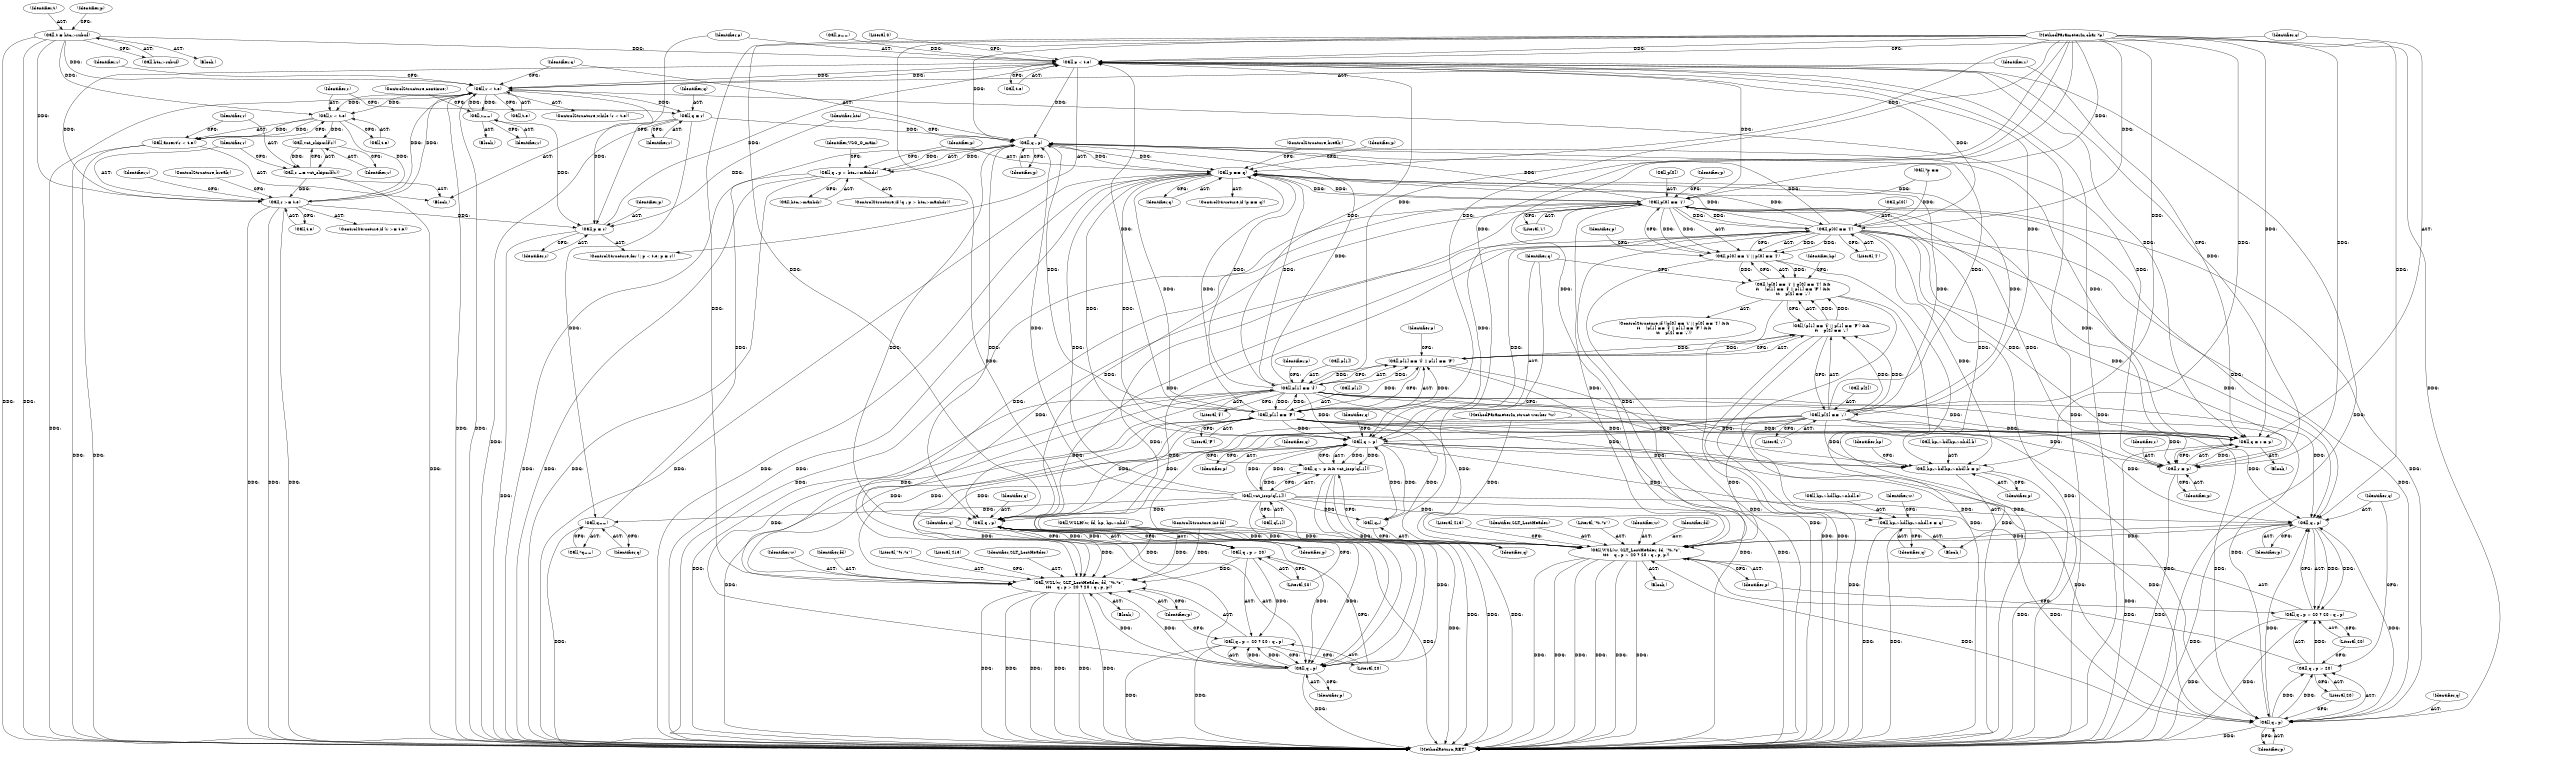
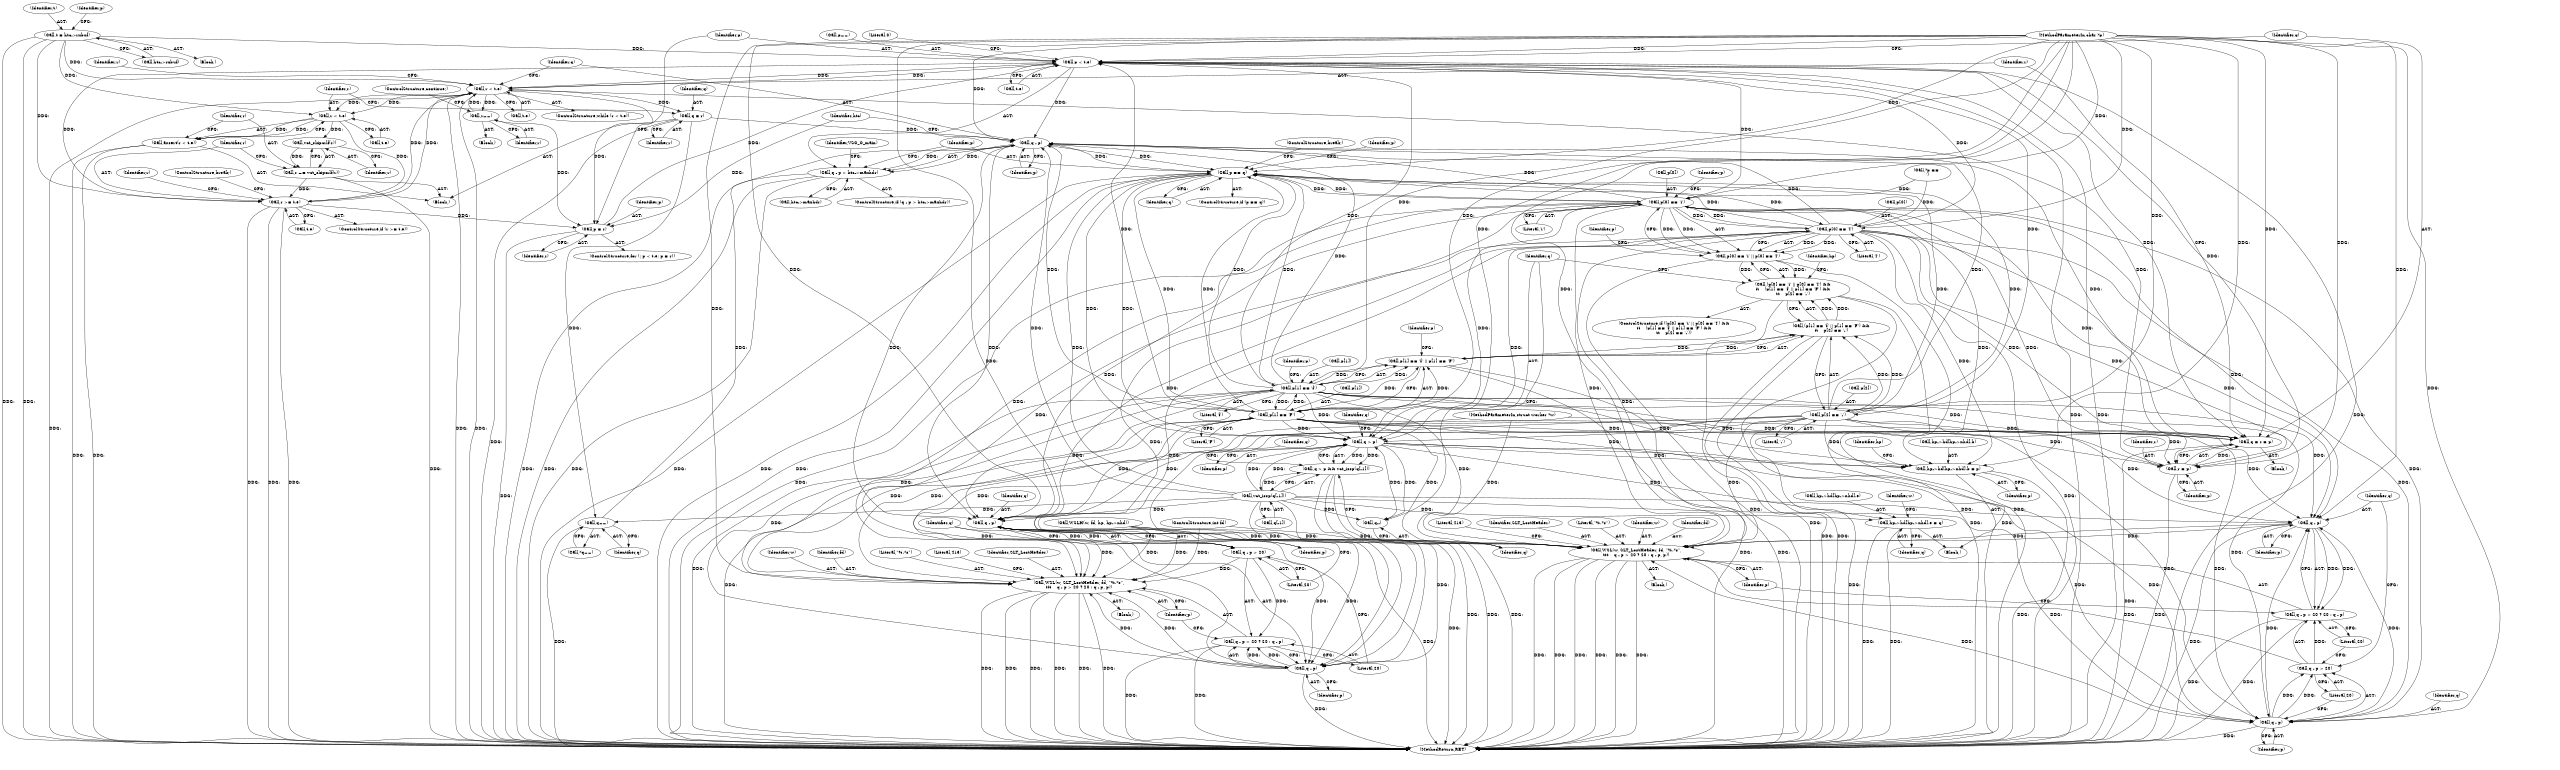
(937, 49) -> (937, 49)
(930, 217) -> (944, 131)
